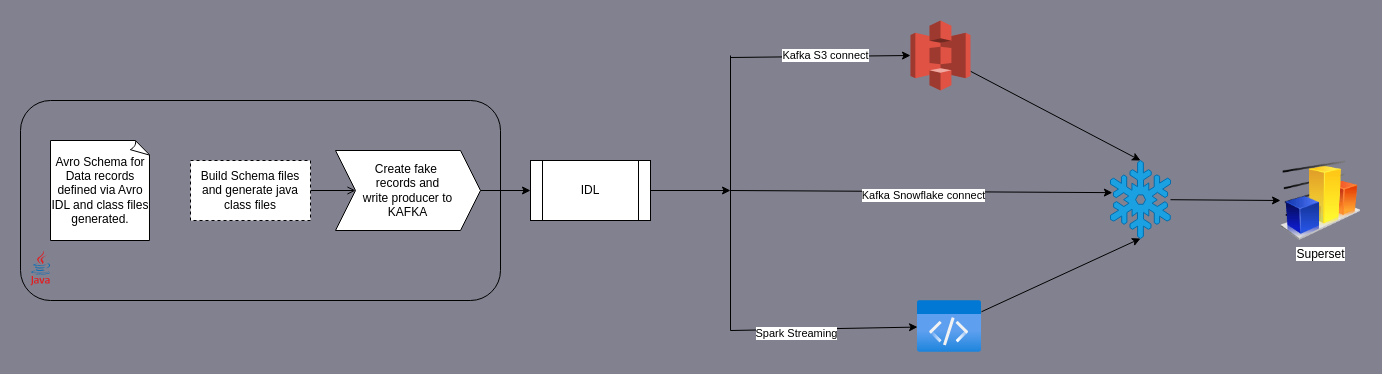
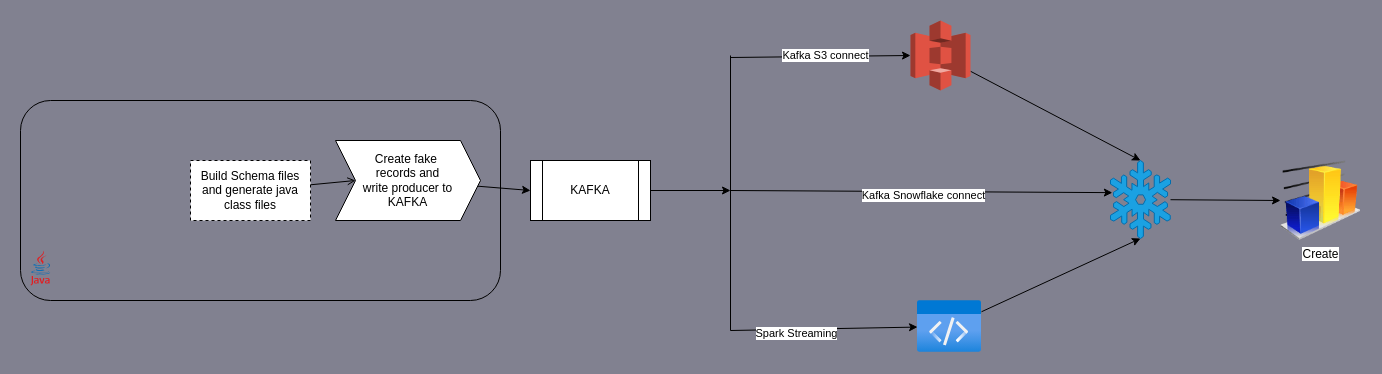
(101, 191) -> none
(408, 191) -> (408, 181)
(591, 191) -> (591, 191)
(1321, 255) -> (1321, 255)
